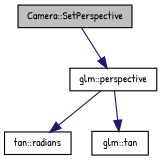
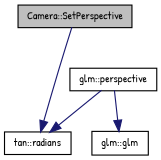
(91, 43) -> (57, 74)
(120, 143) -> (120, 143)
